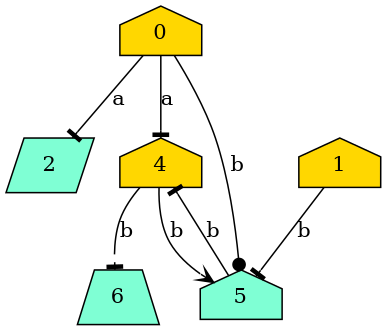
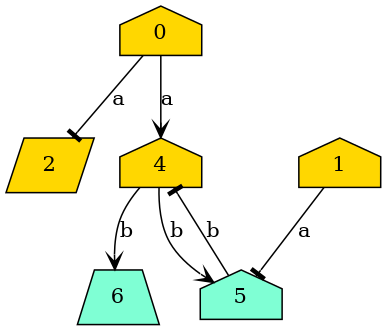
(161, 93) -> (161, 93)
(220, 153) -> none
(50, 165) -> (50, 165)
(120, 218) -> (120, 218)
(305, 231) -> (305, 231)
